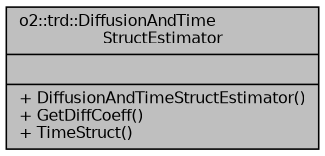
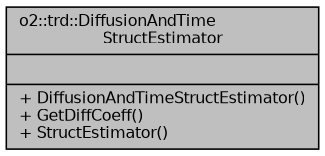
(77, 133) -> (94, 133)
